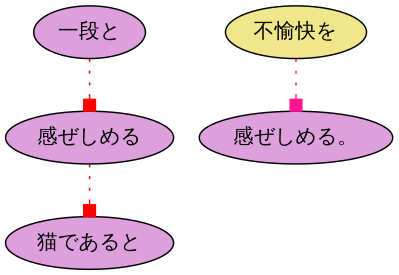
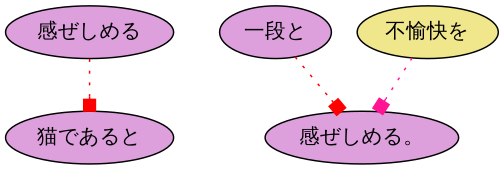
(90, 78) -> (313, 78)
